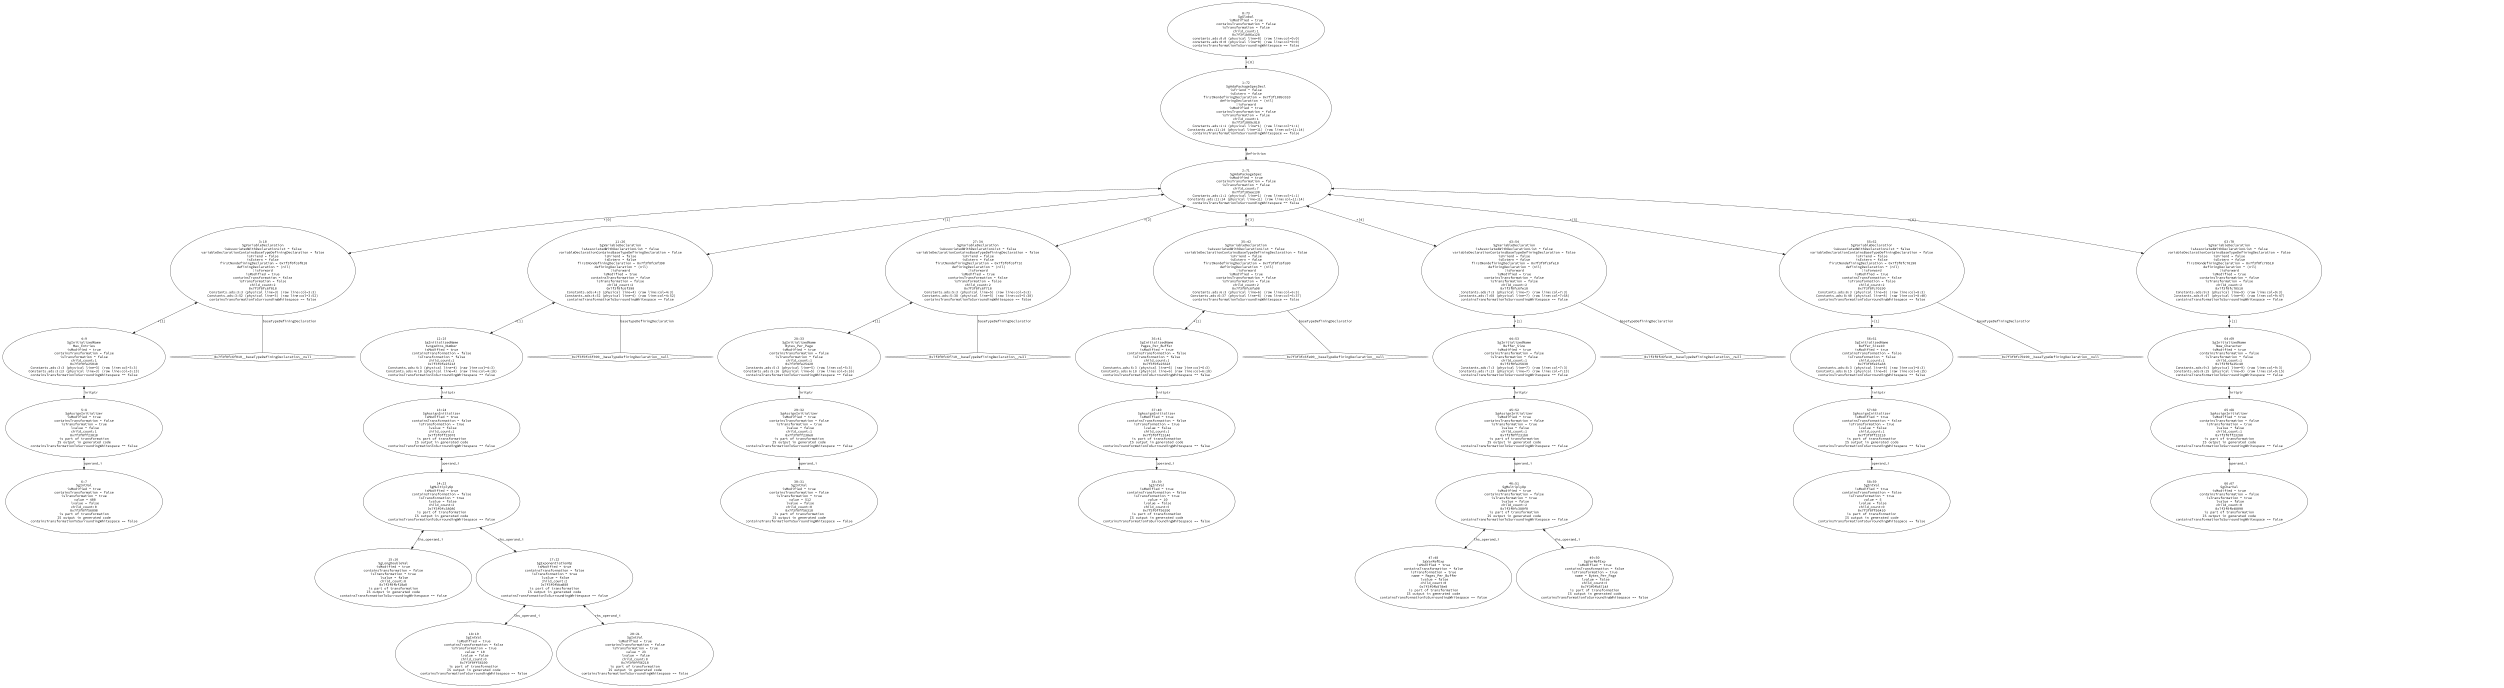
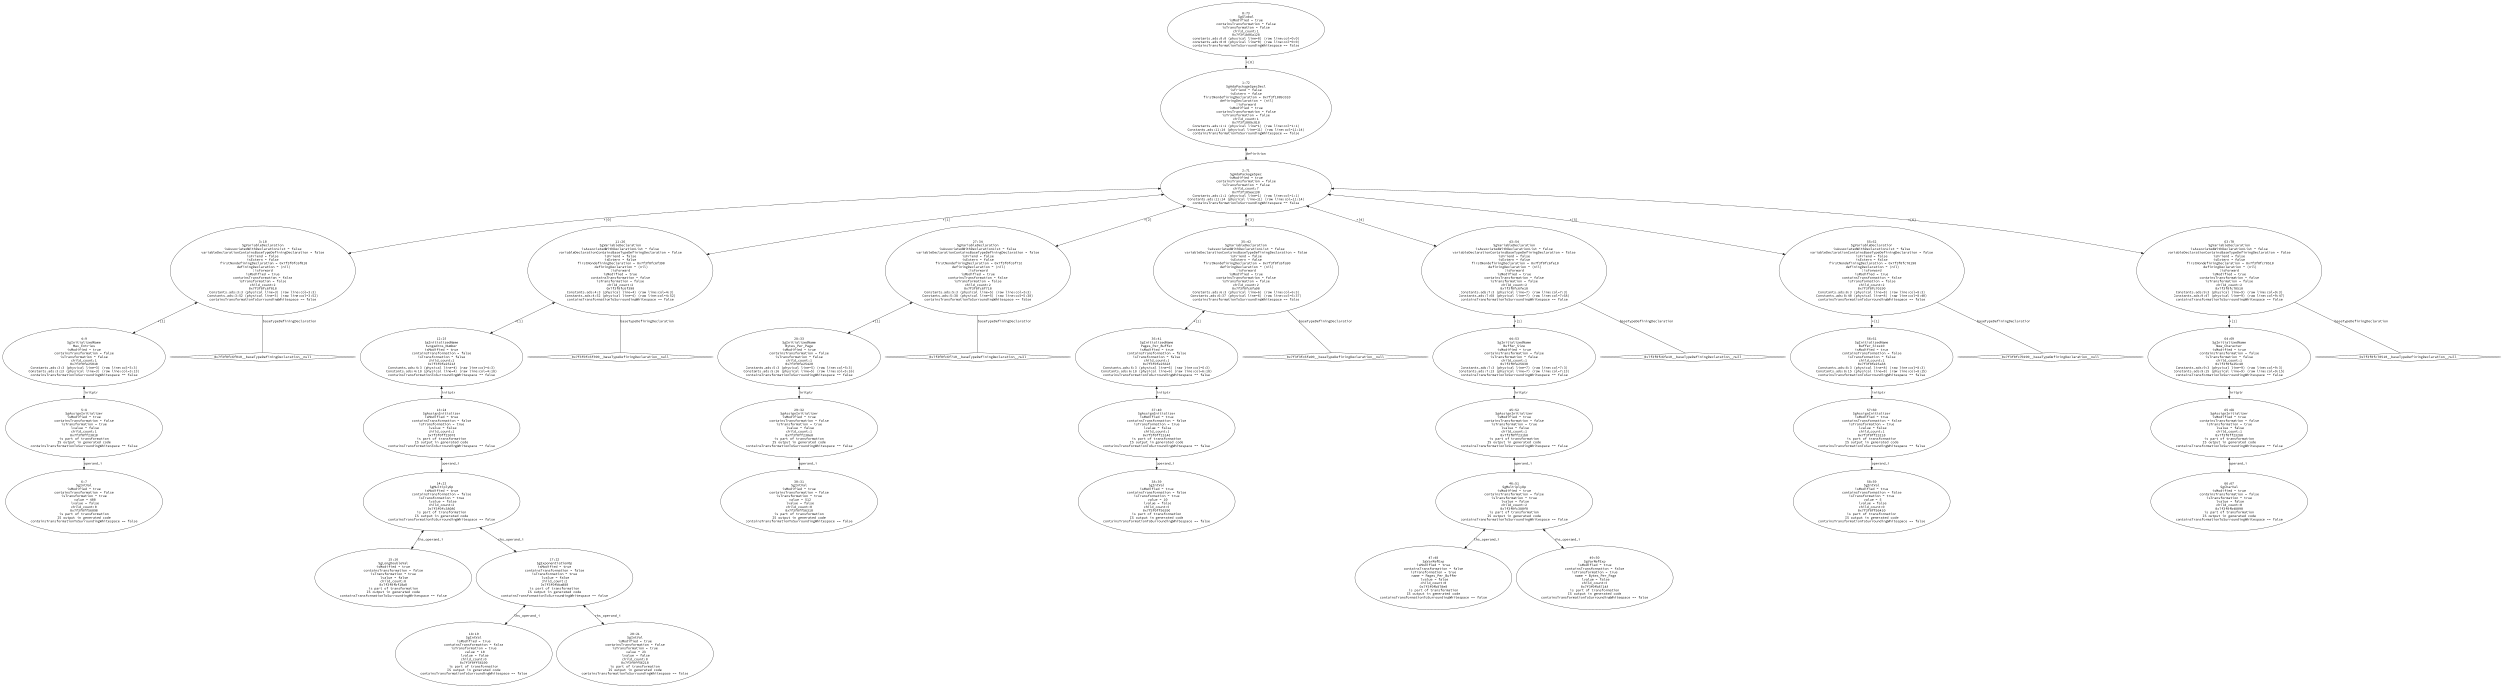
none -> (2408, 357)
